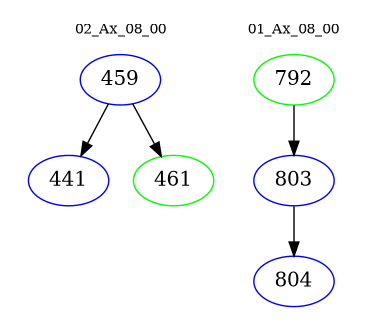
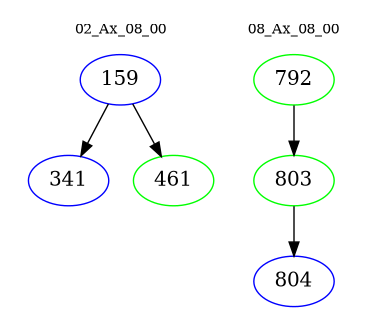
(294, 30) -> (294, 30)
(120, 80) -> (120, 80)
(69, 181) -> (69, 181)
(294, 181) -> (294, 181)
